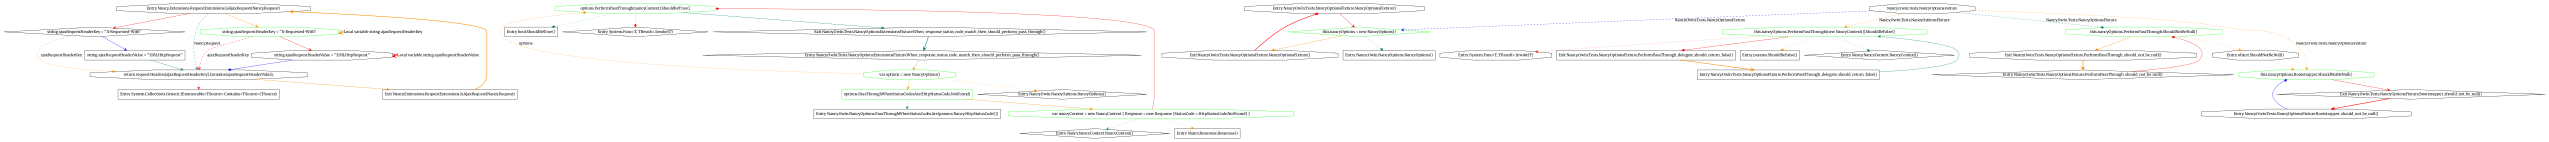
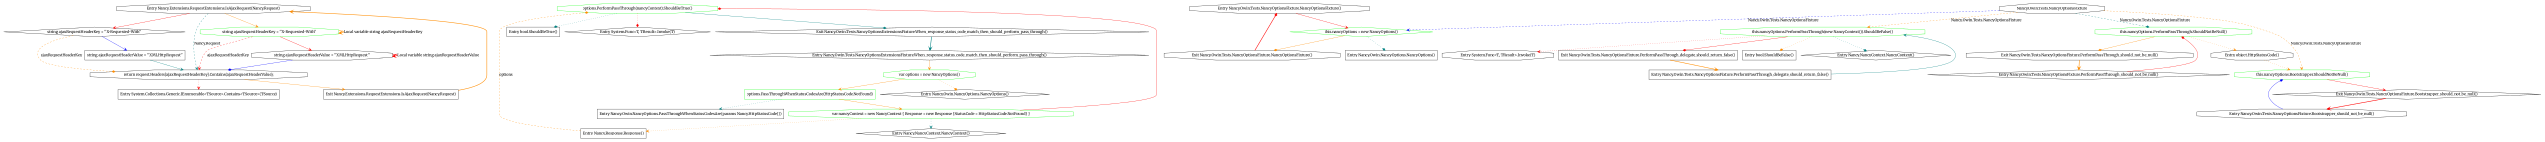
(1770, 55) -> (1769, 55)
(2255, 55) -> (2252, 55)
(635, 63) -> (499, 71)
